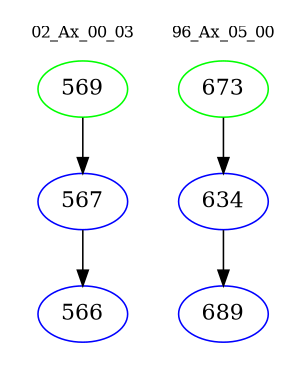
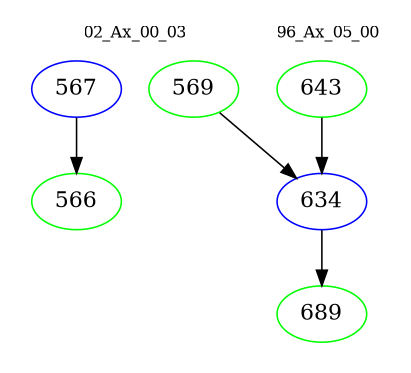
(223, 89) -> (322, 89)
(83, 138) -> (241, 131)
(83, 314) -> (77, 202)
(223, 314) -> (322, 314)
